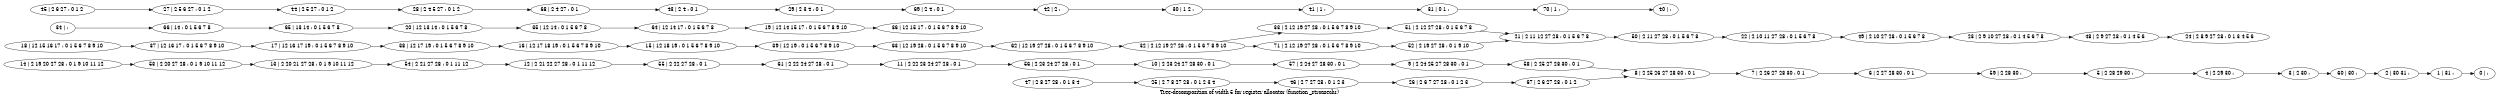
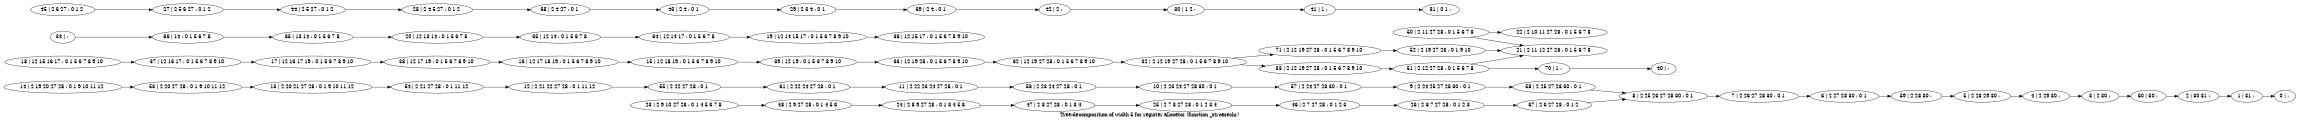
(1496, 10) -> (1512, 69)
(1610, 37) -> (1495, 41)
(1892, 37) -> none
none -> (996, 105)
